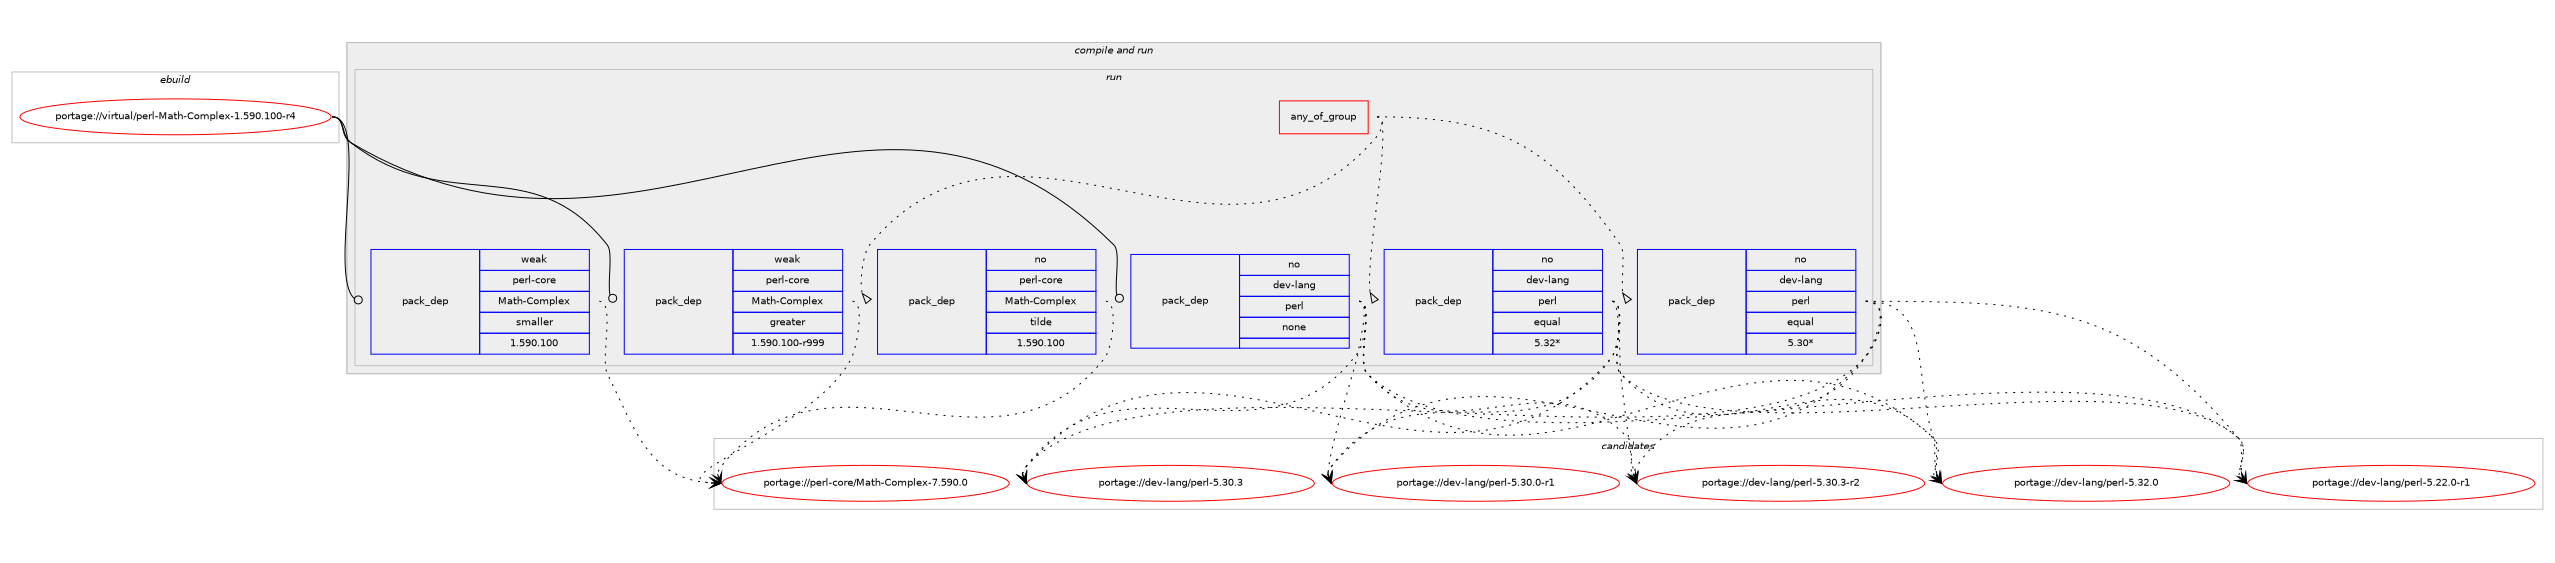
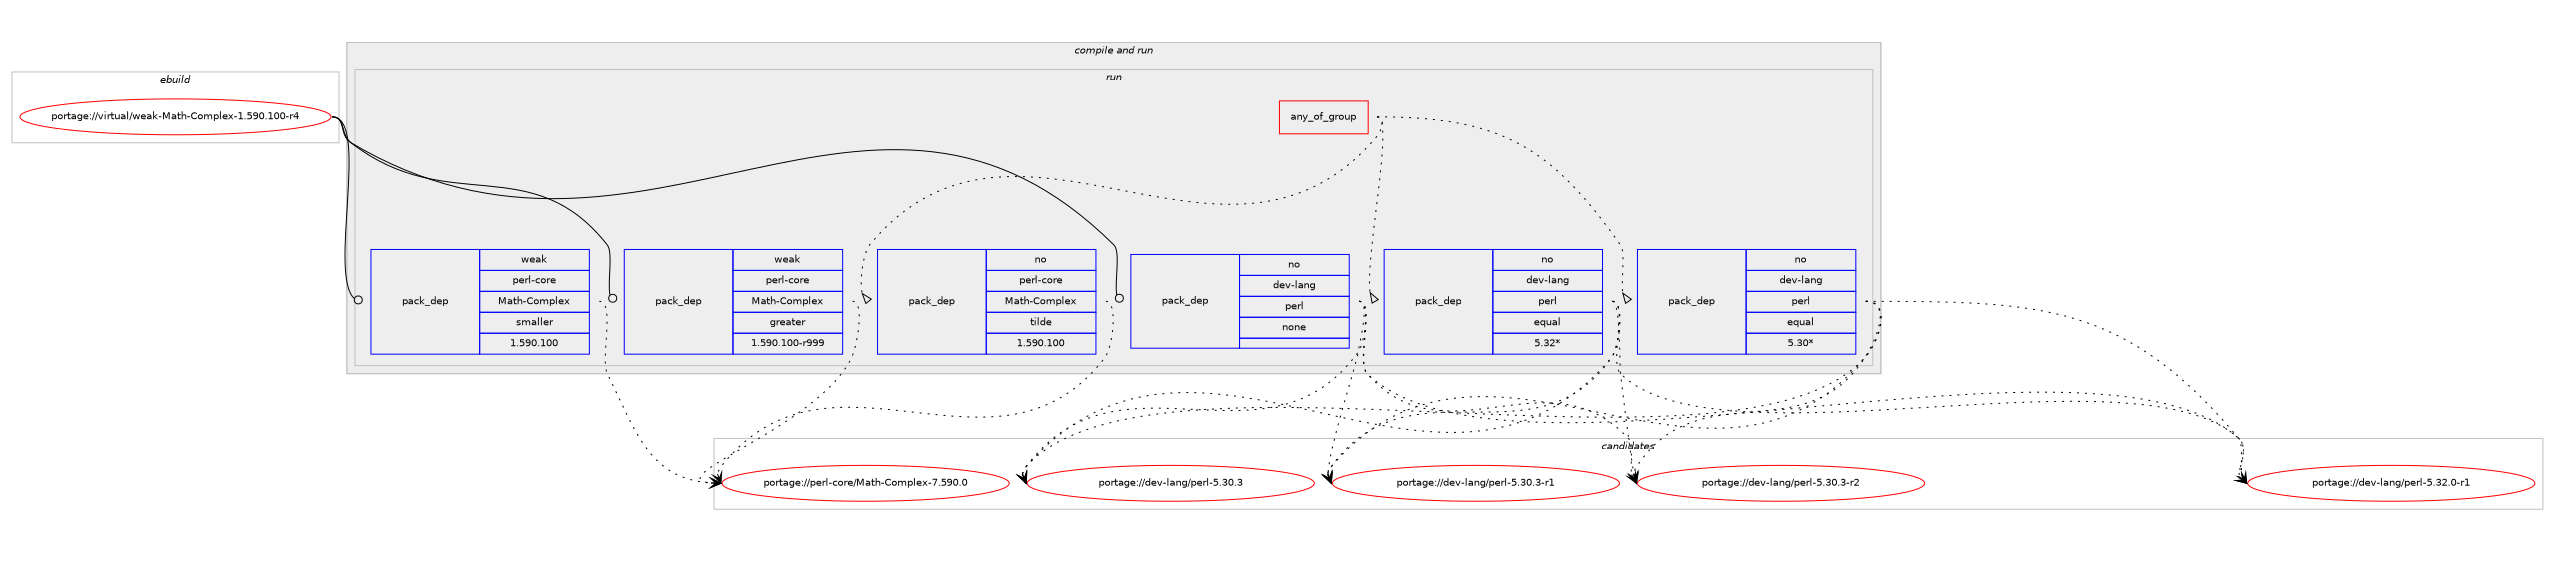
(176, 117) -> (176, 117)
(1476, 483) -> (1476, 483)
(2086, 483) -> none
(2391, 483) -> (2391, 483)
